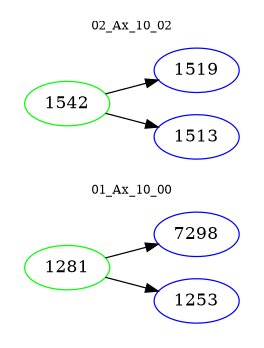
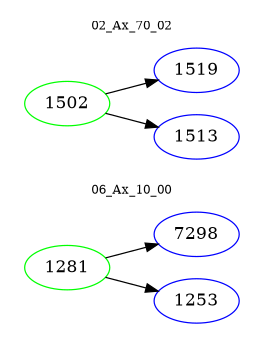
(132, 27) -> (132, 27)
(67, 104) -> (67, 104)
(132, 191) -> (132, 191)
